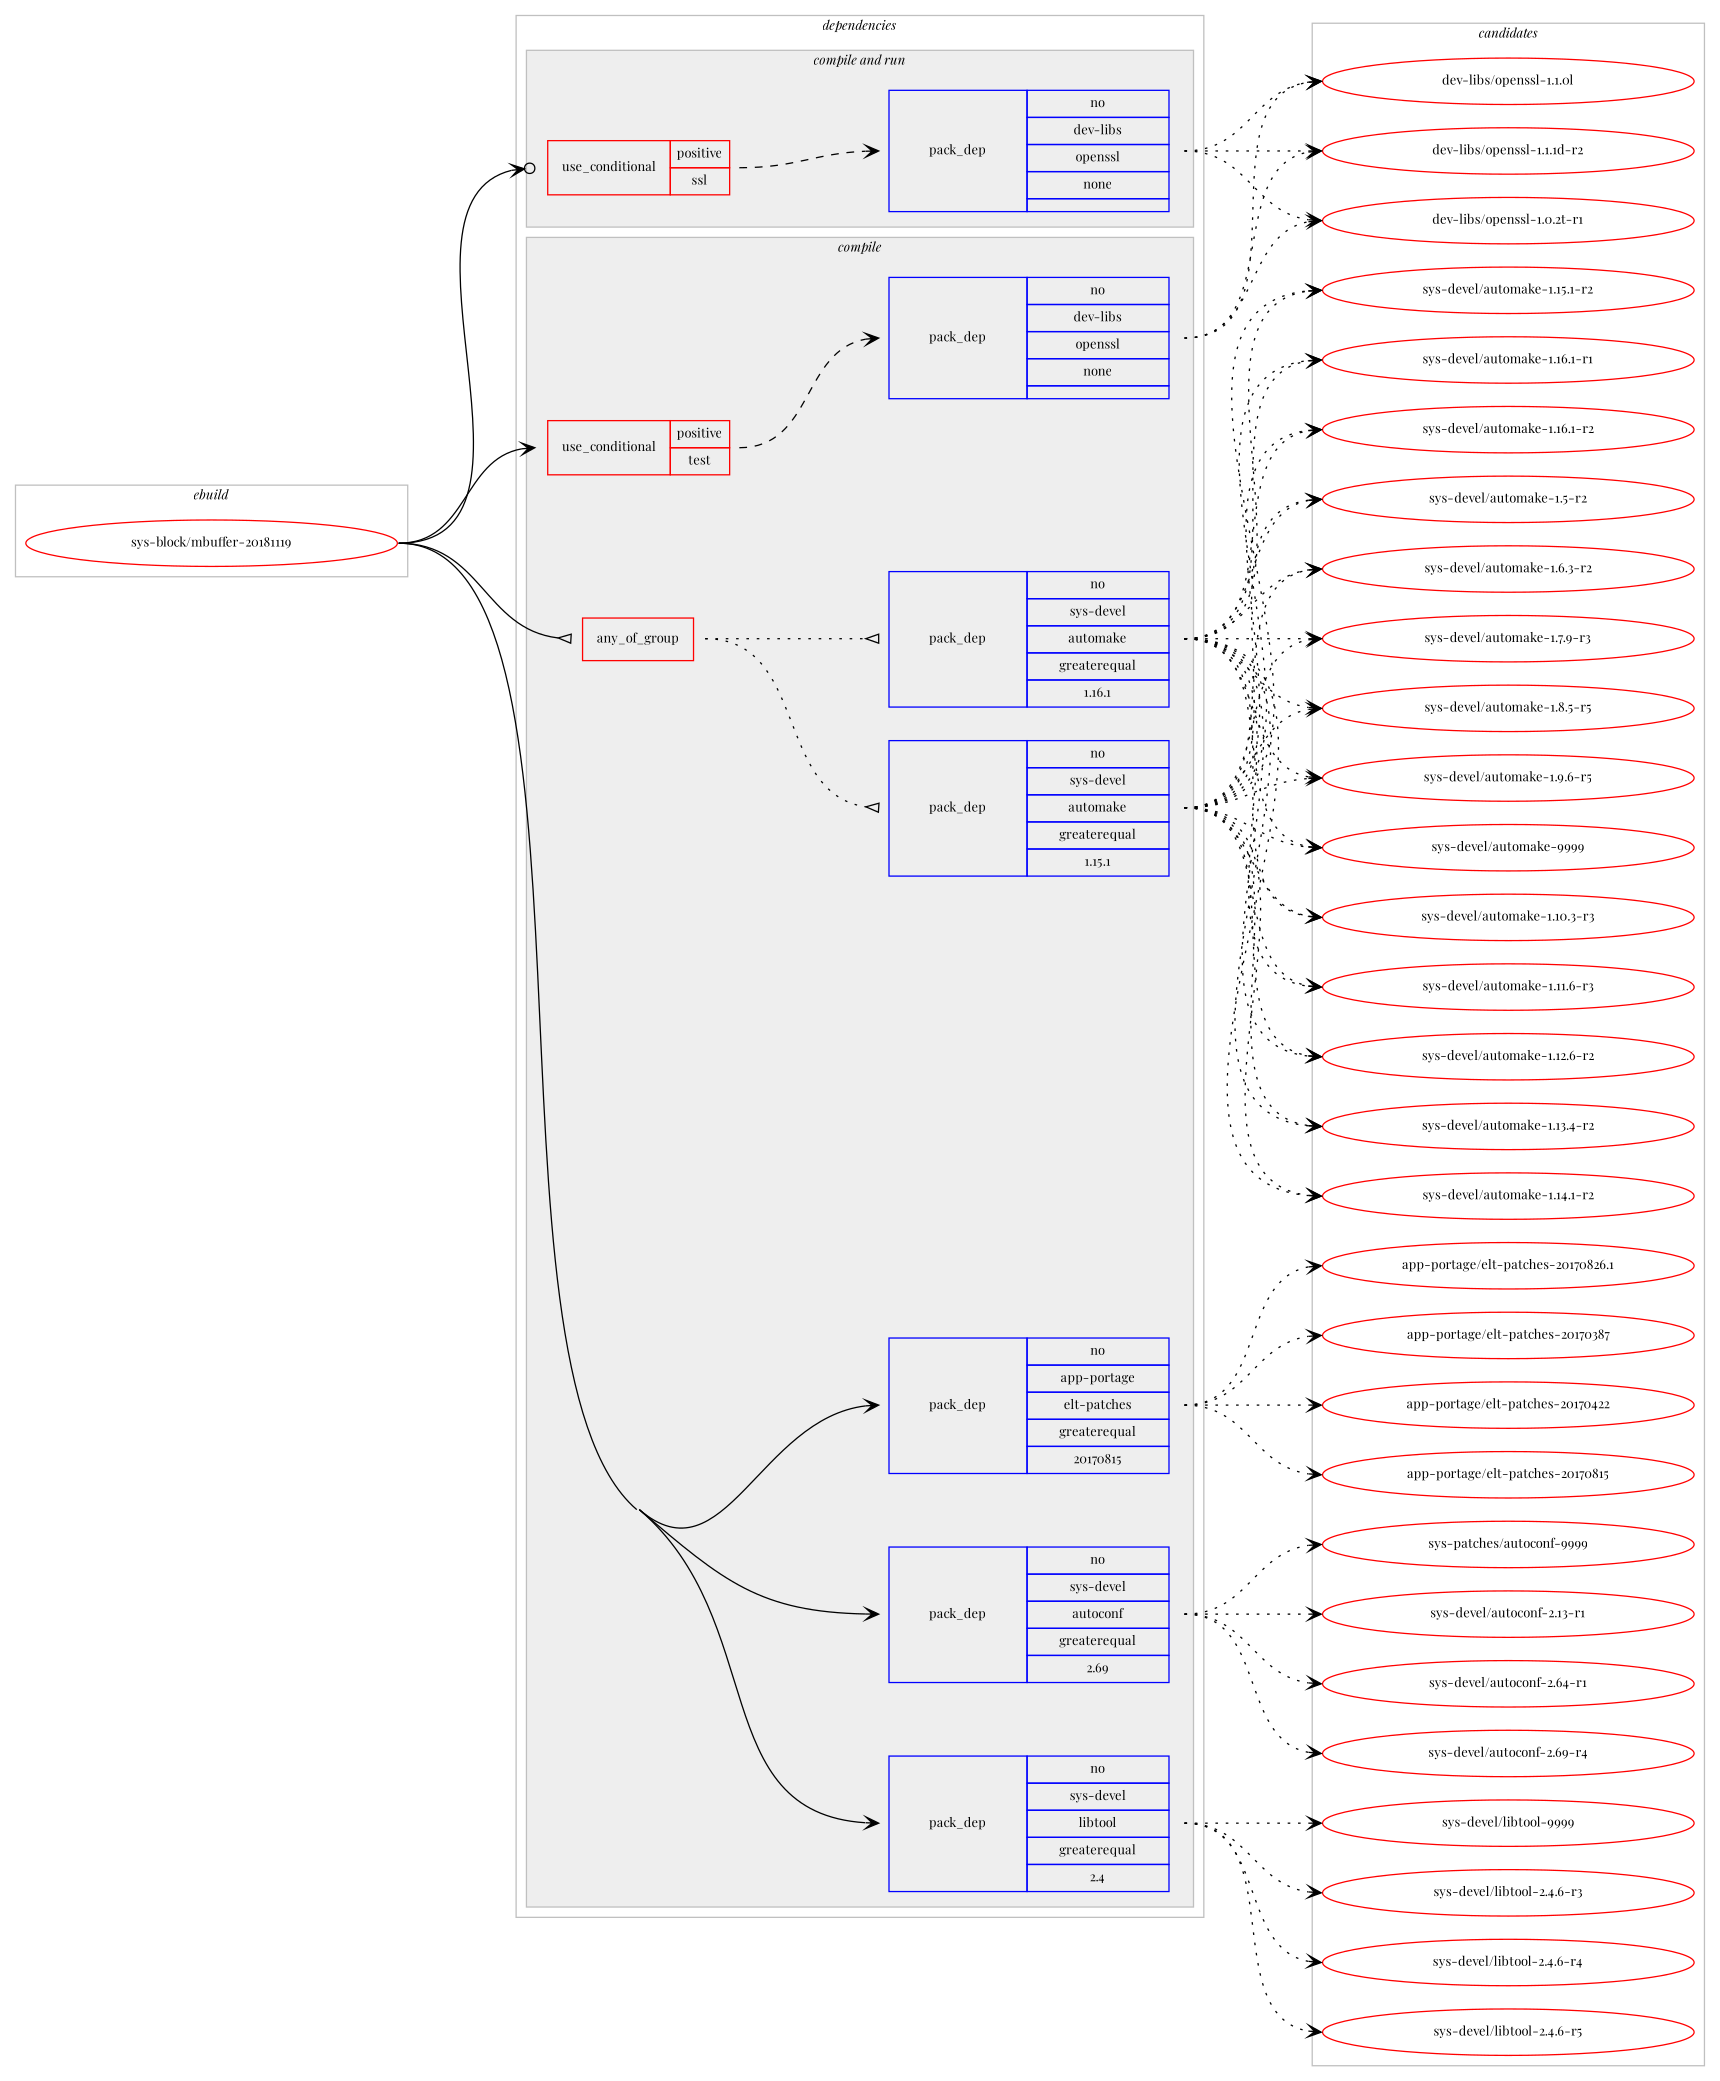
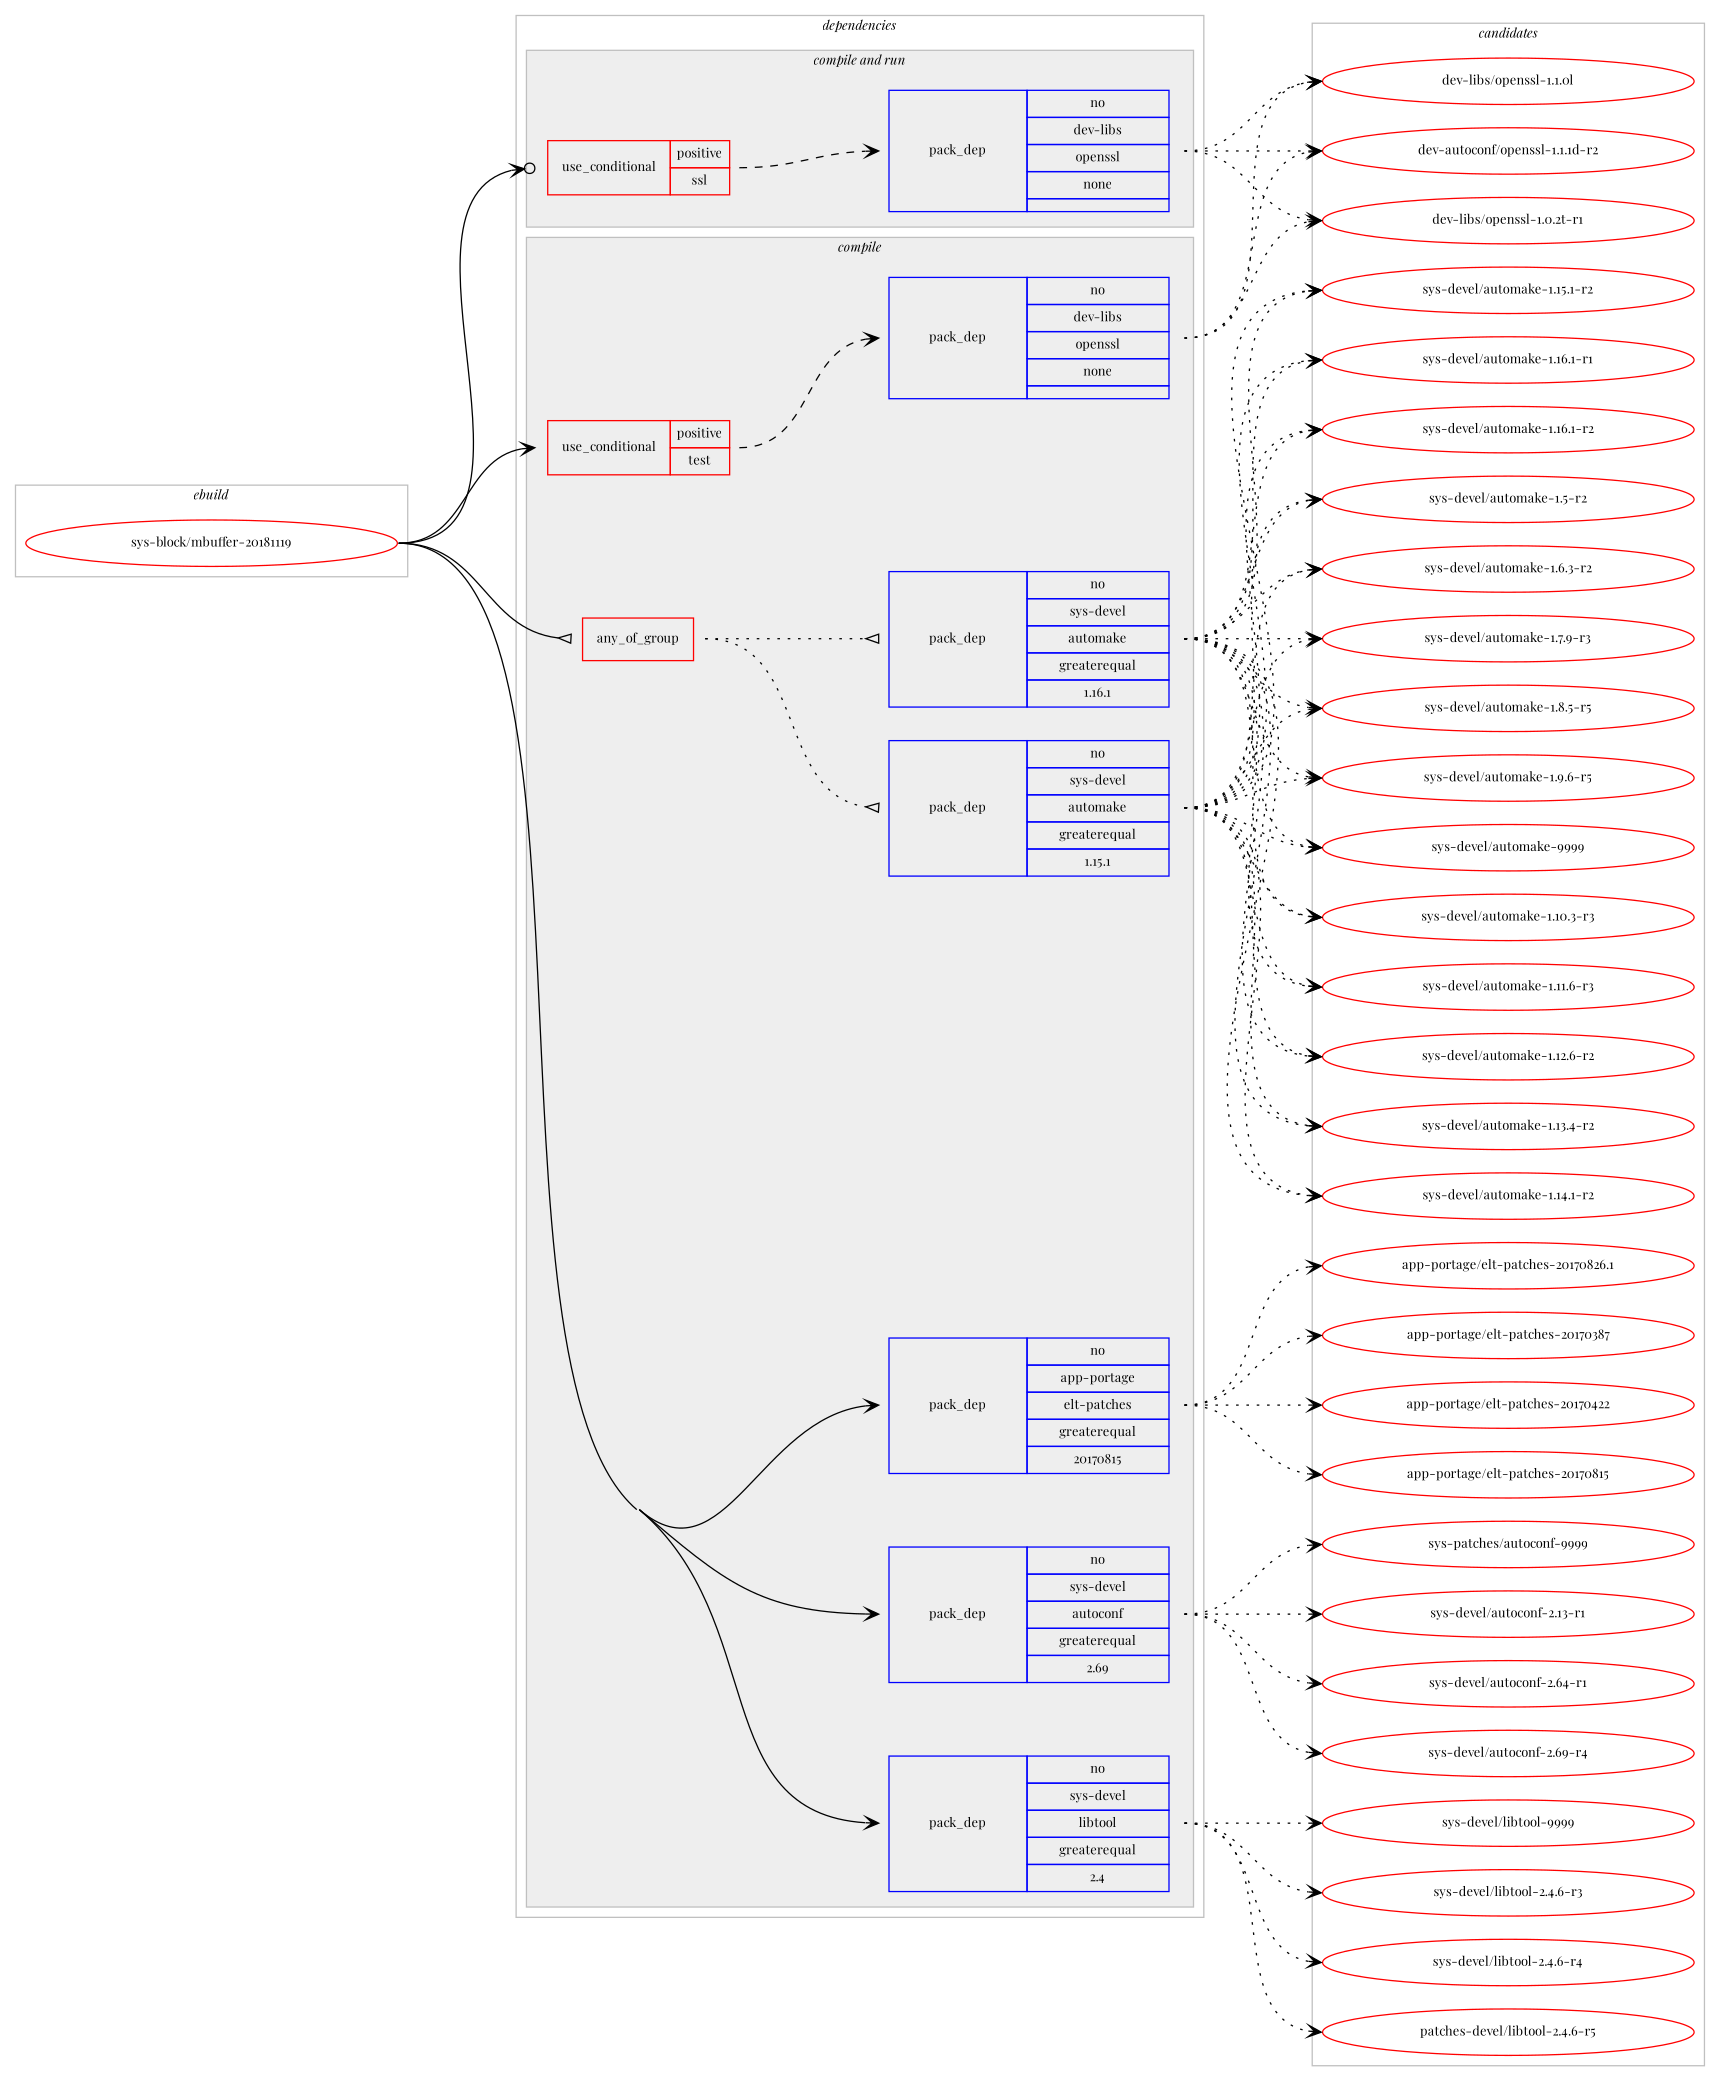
(1508, 151) -> (1508, 151)
(1508, 2032) -> (1508, 2032)
